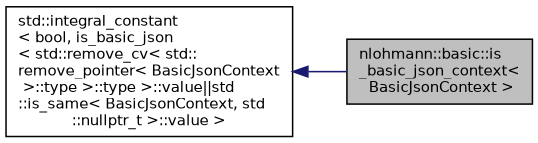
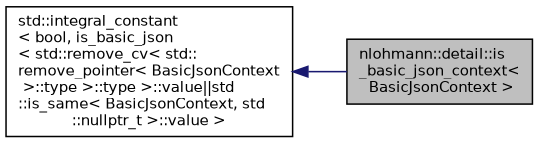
(440, 72) -> (440, 72)
